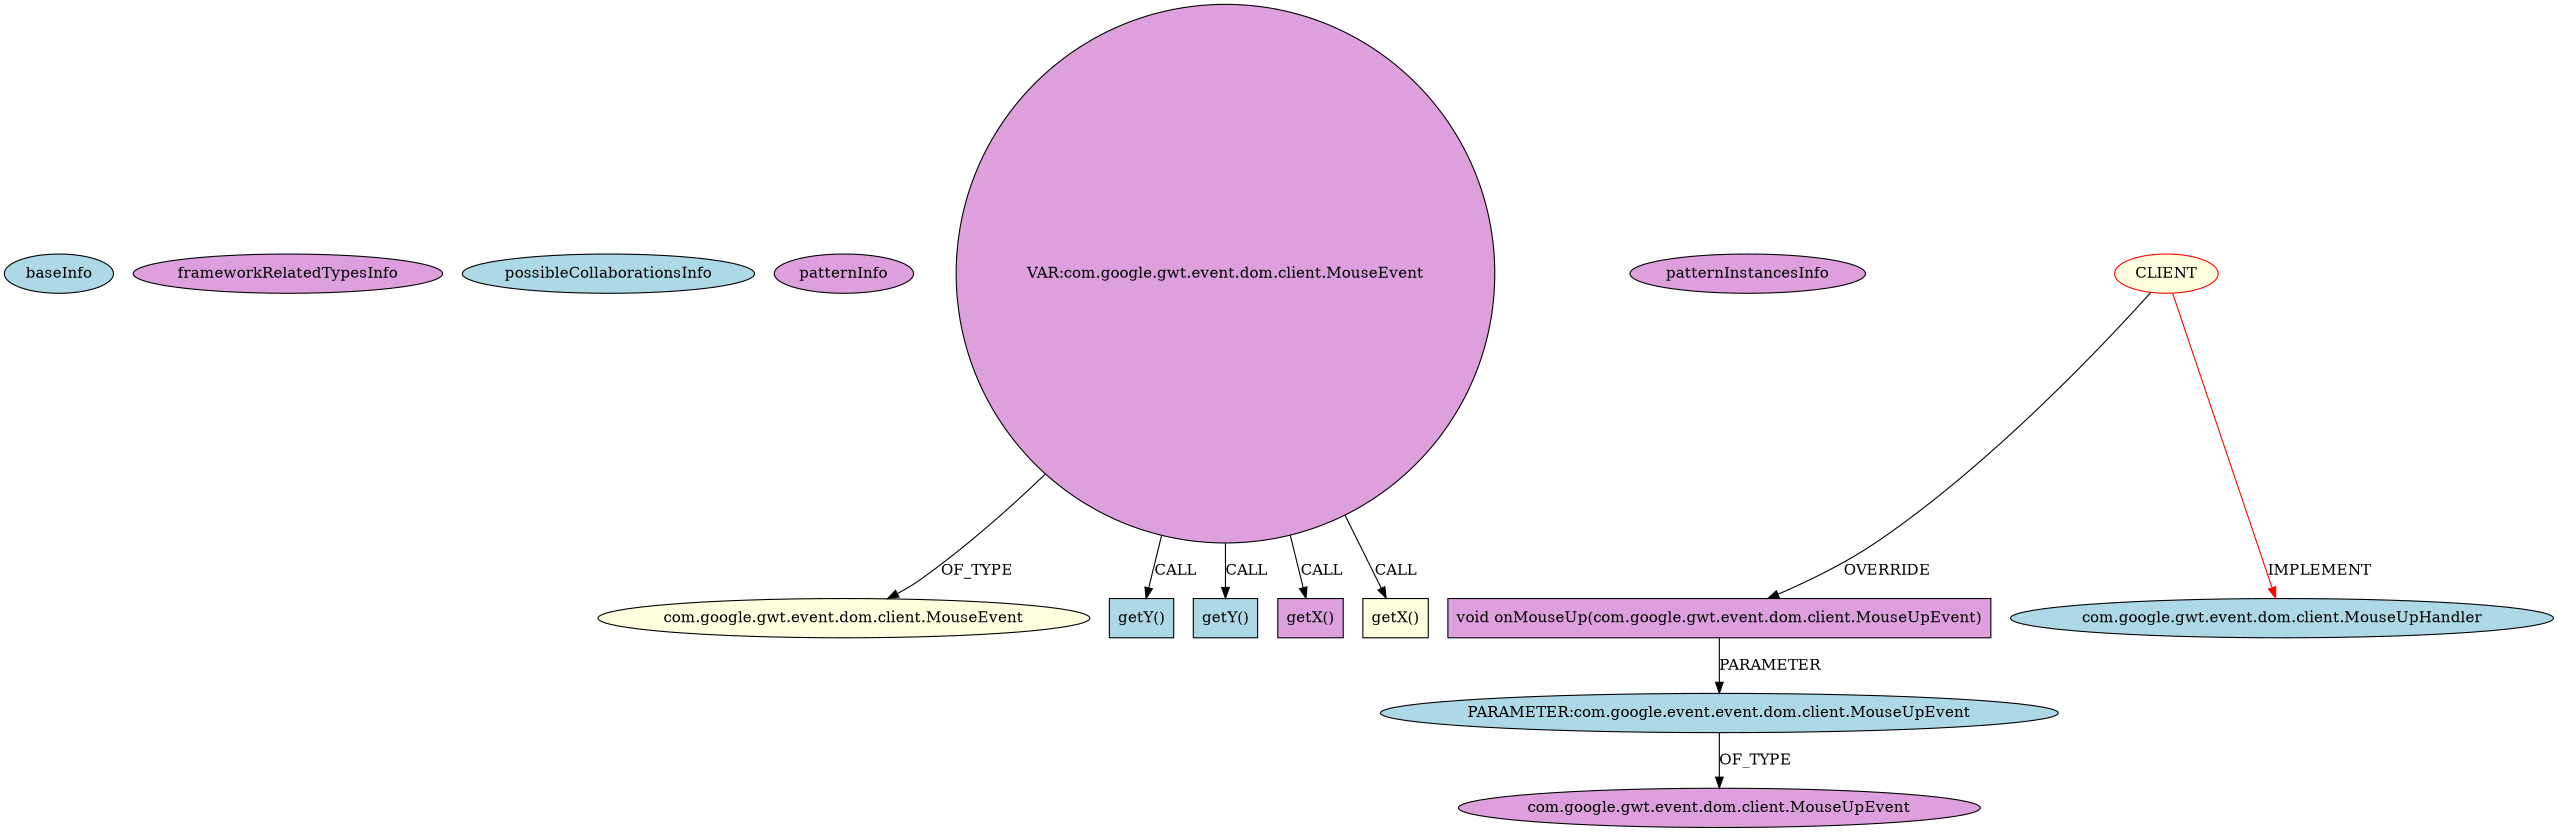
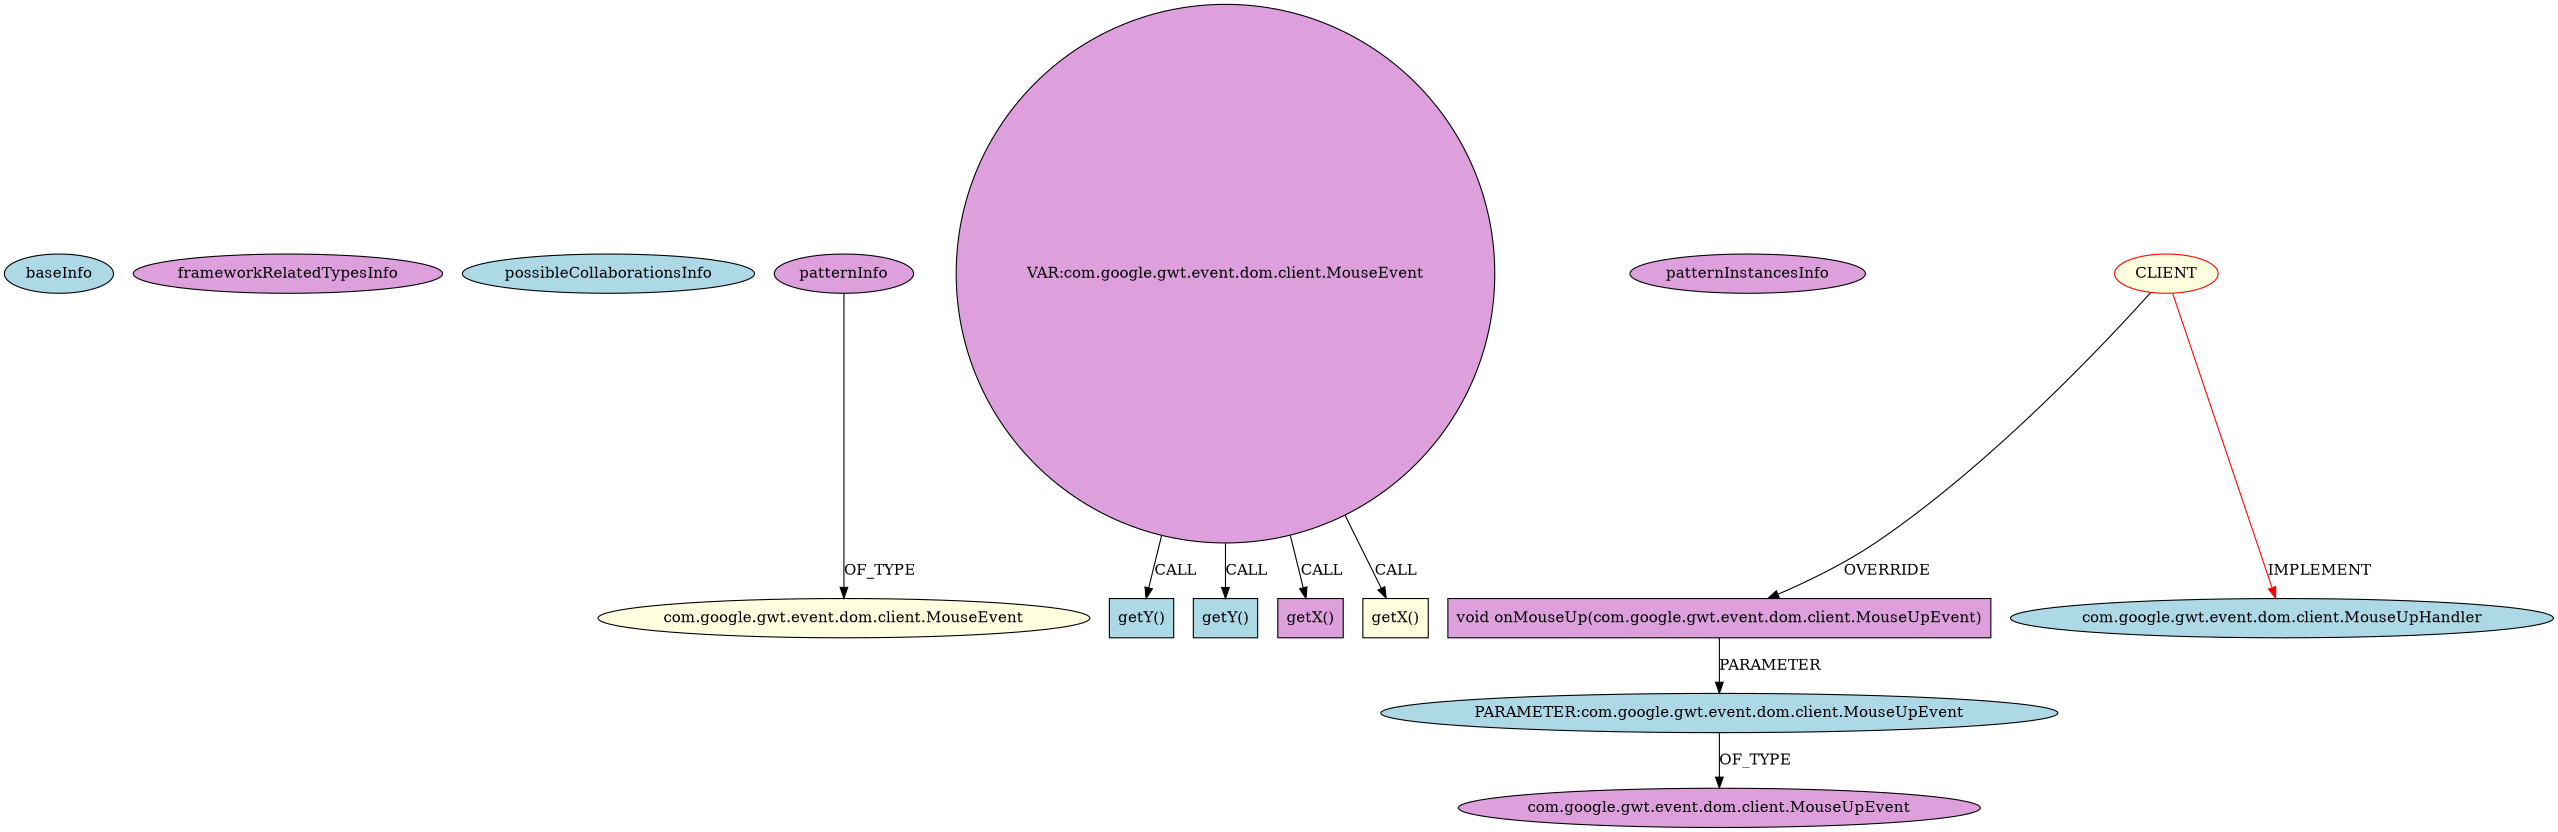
(974, 538) -> (844, 440)
(1719, 713) -> (1719, 713)
